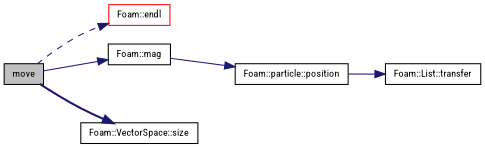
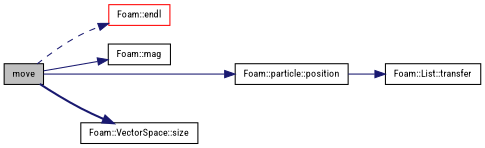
(198, 62) -> (134, 74)
